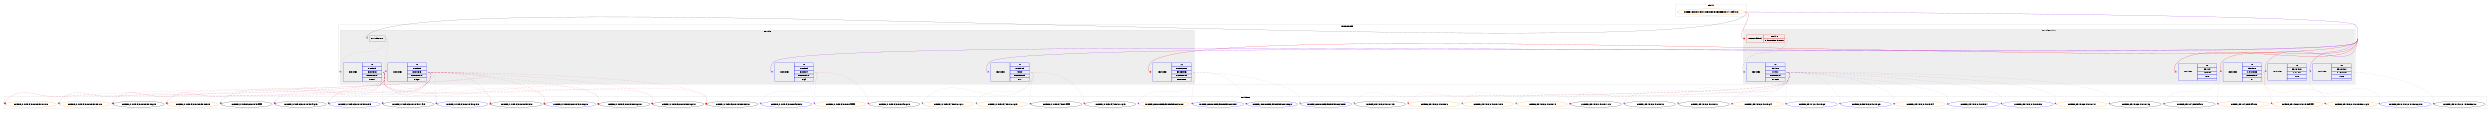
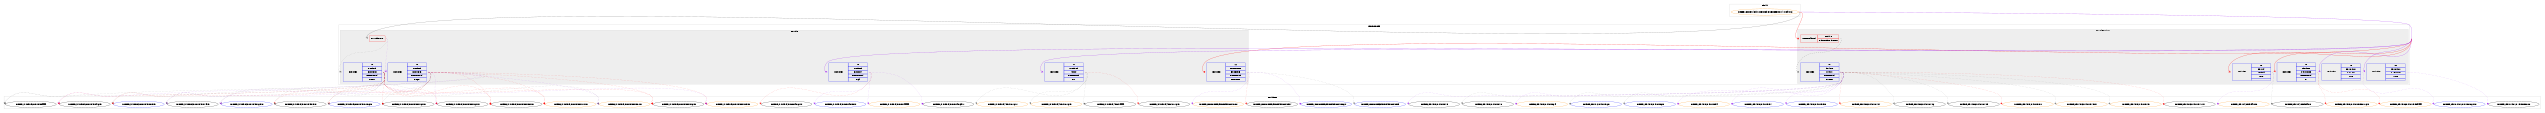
none -> (948, 104)
(1218, 104) -> (1272, 104)
(1866, 104) -> (1650, 104)
